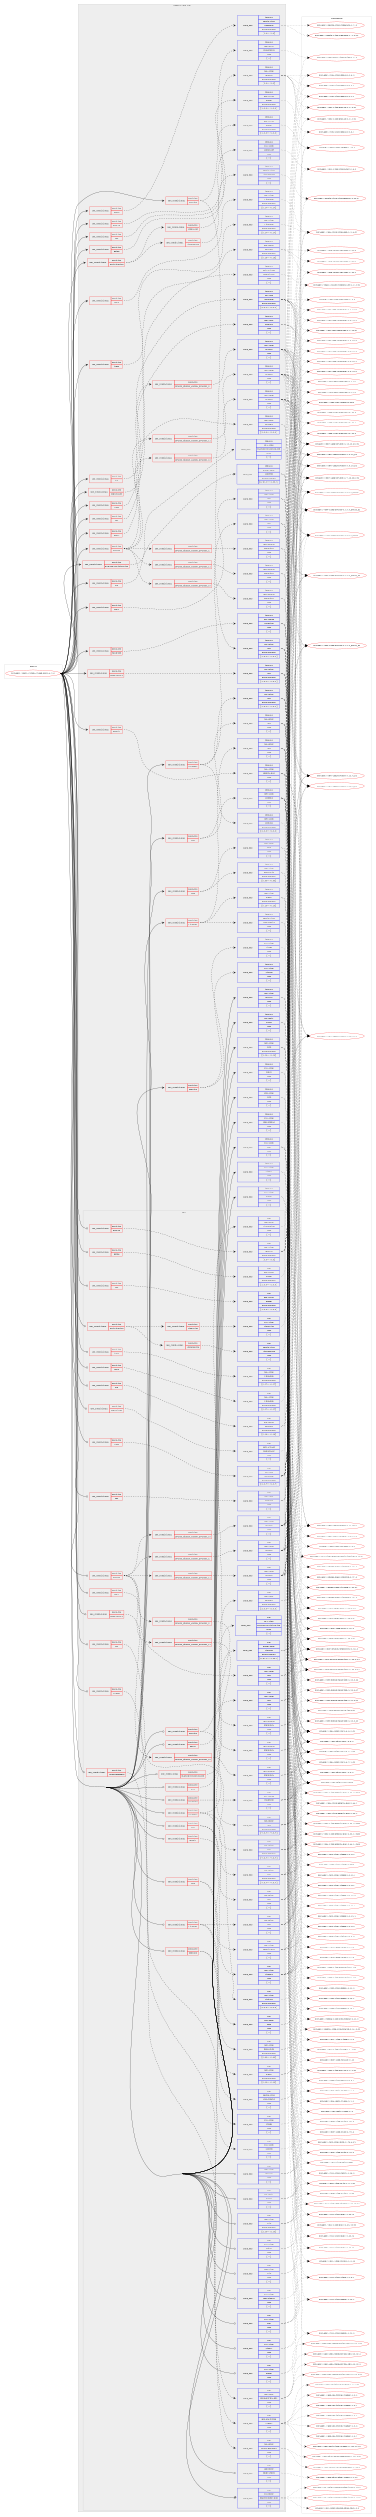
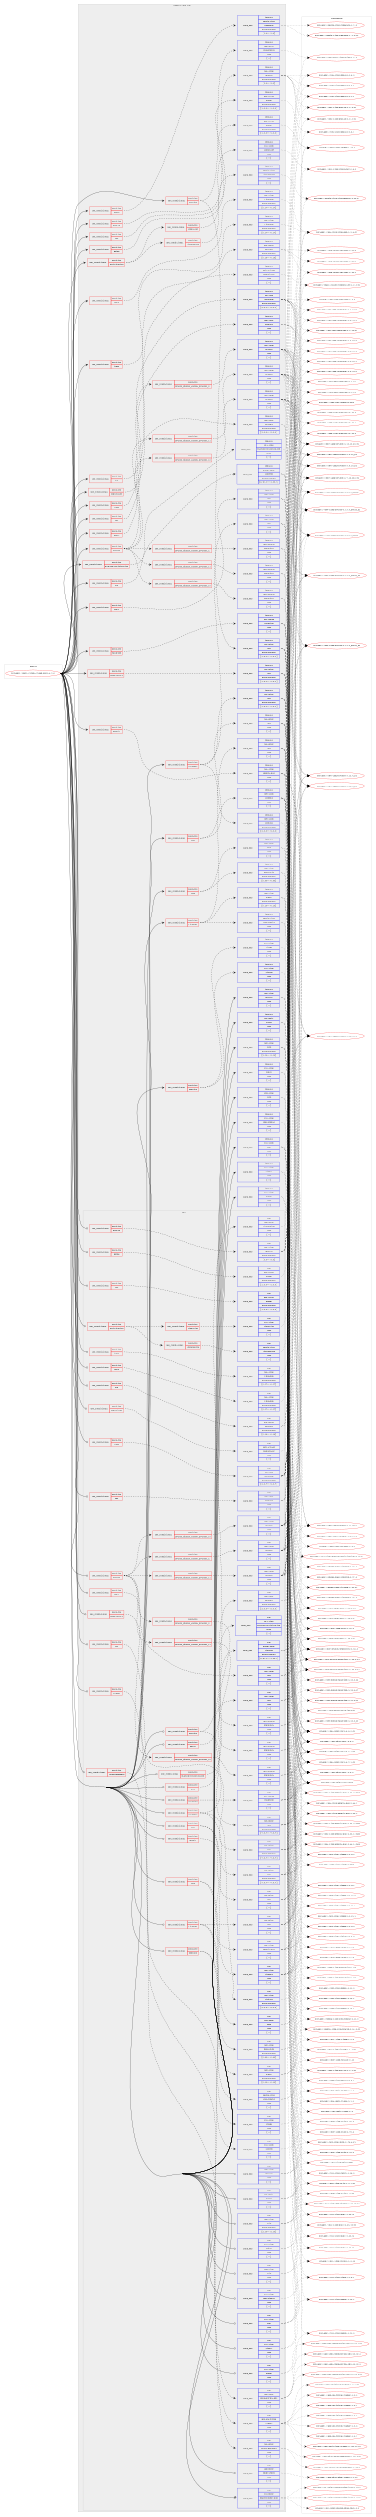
(337, 1875) -> none
